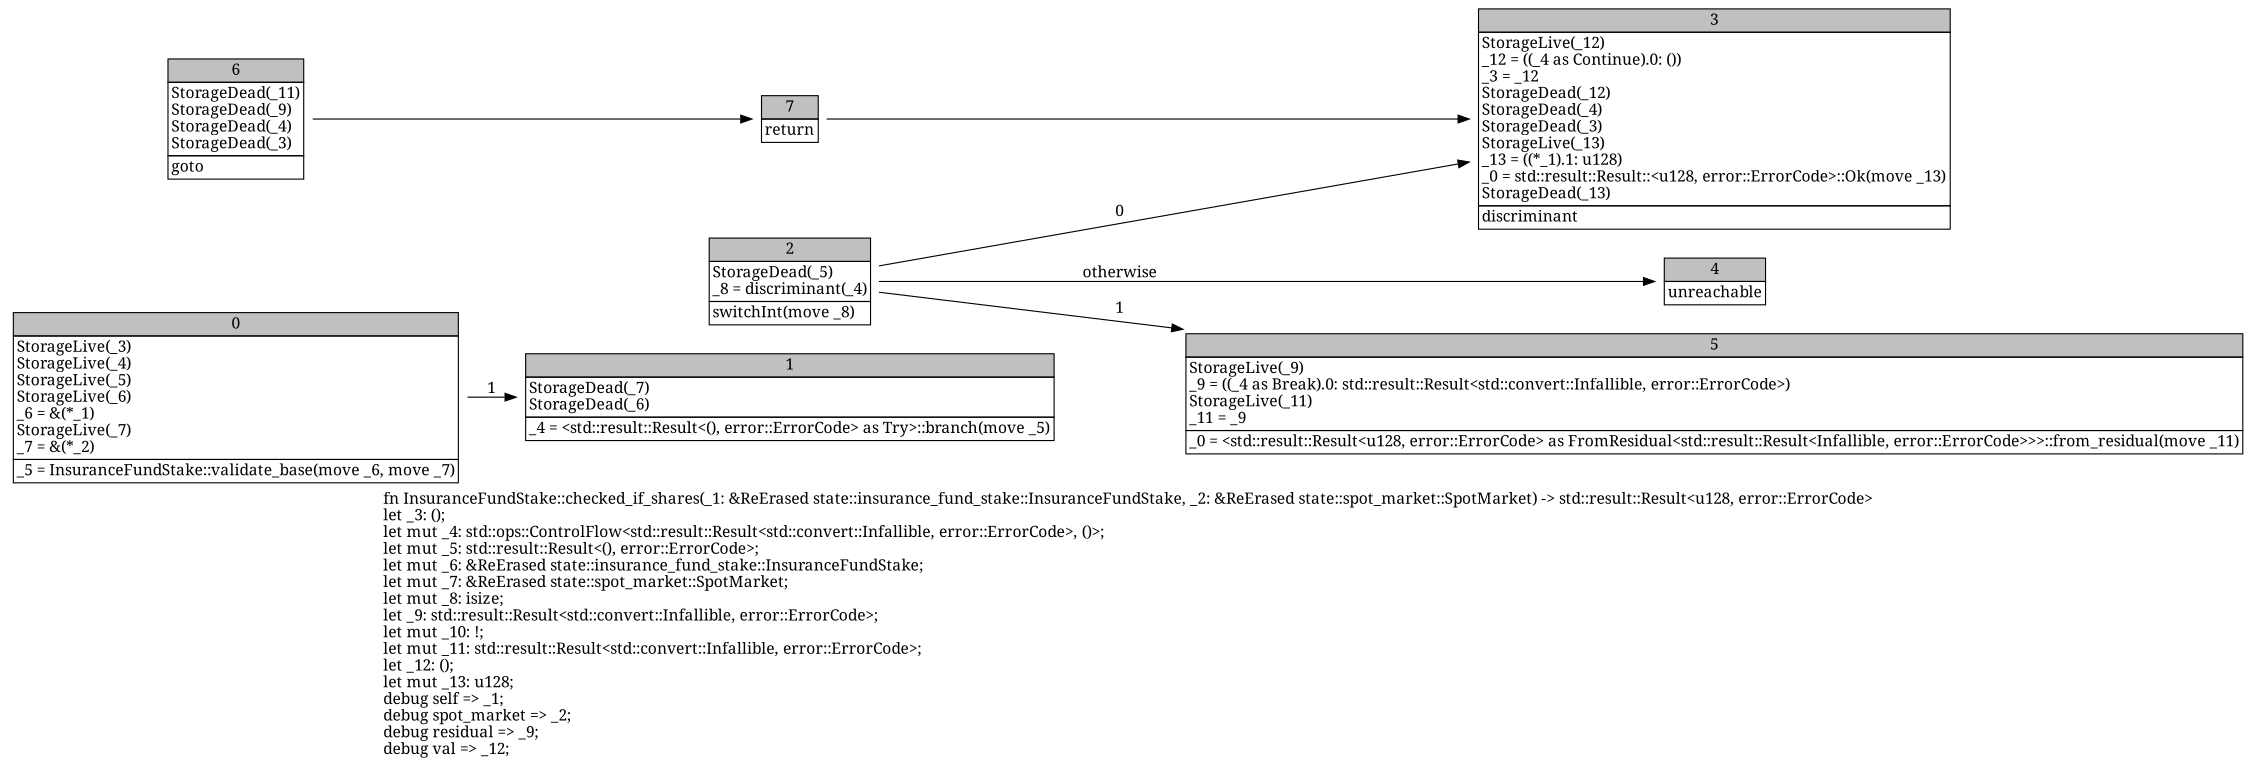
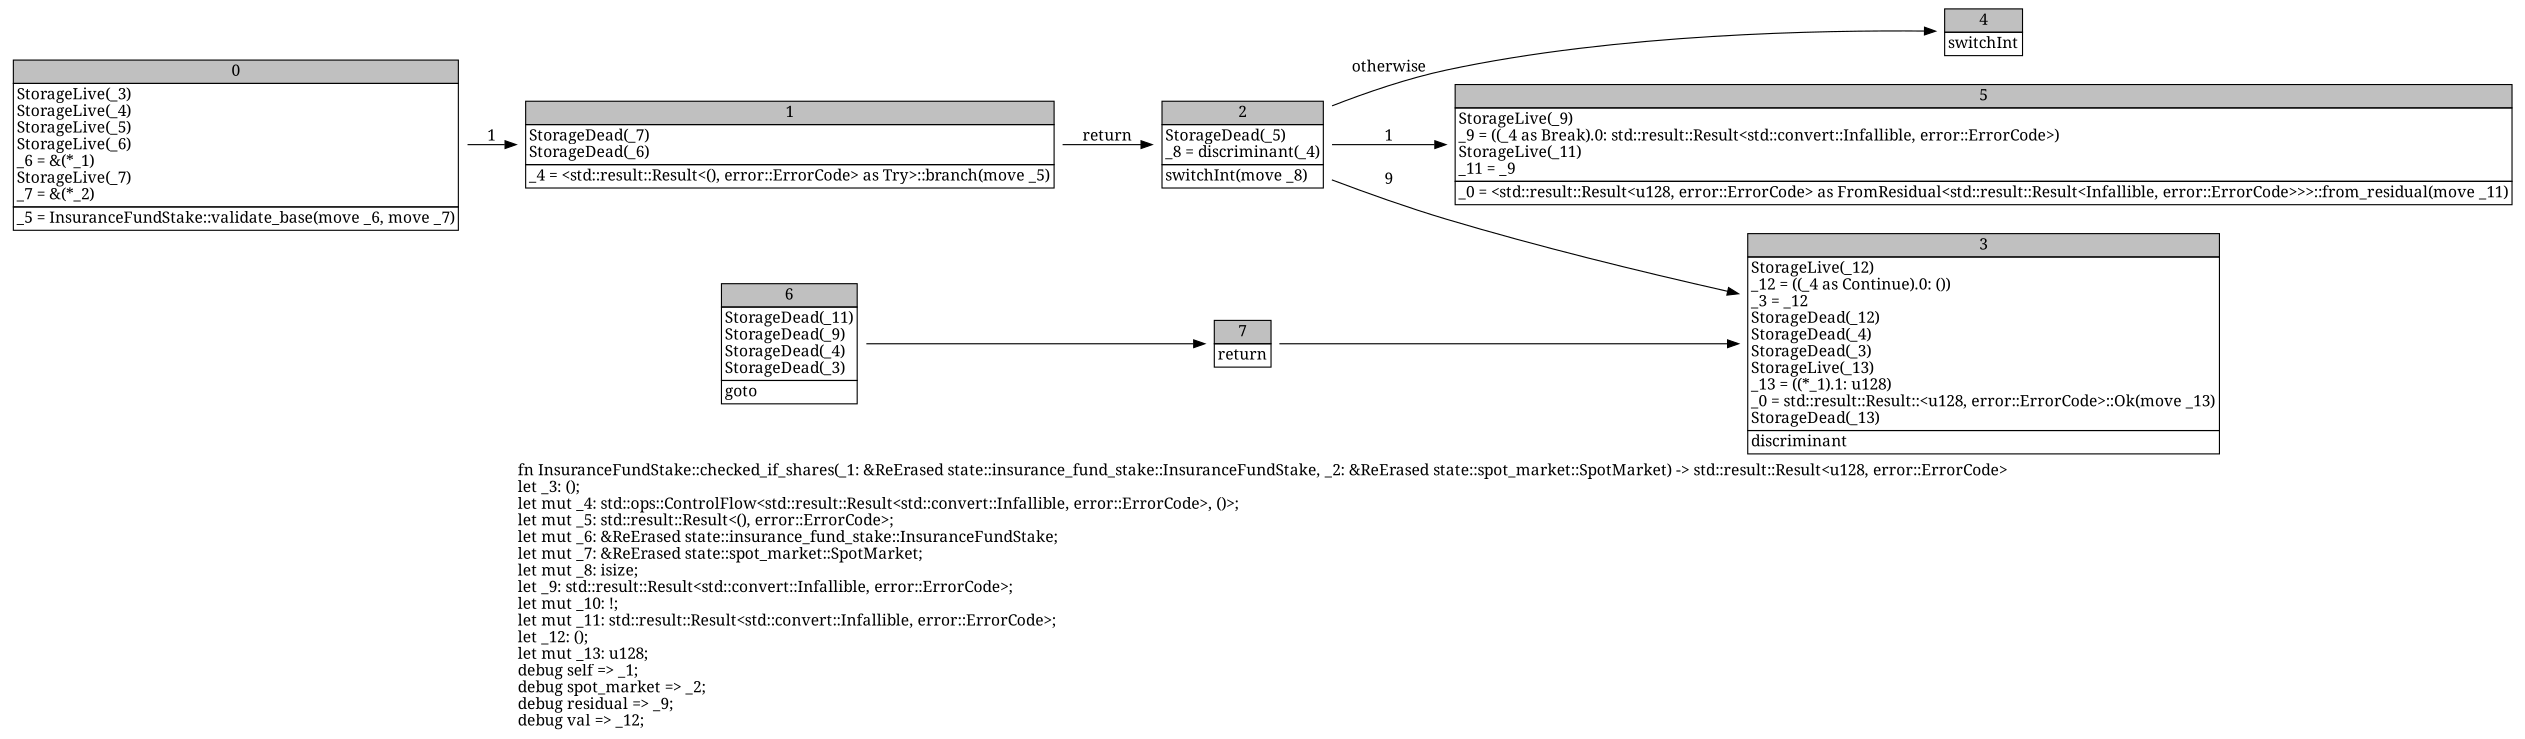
none -> (1102, 145)
(1120, 212) -> (1389, 180)
(1715, 293) -> (1984, 43)
